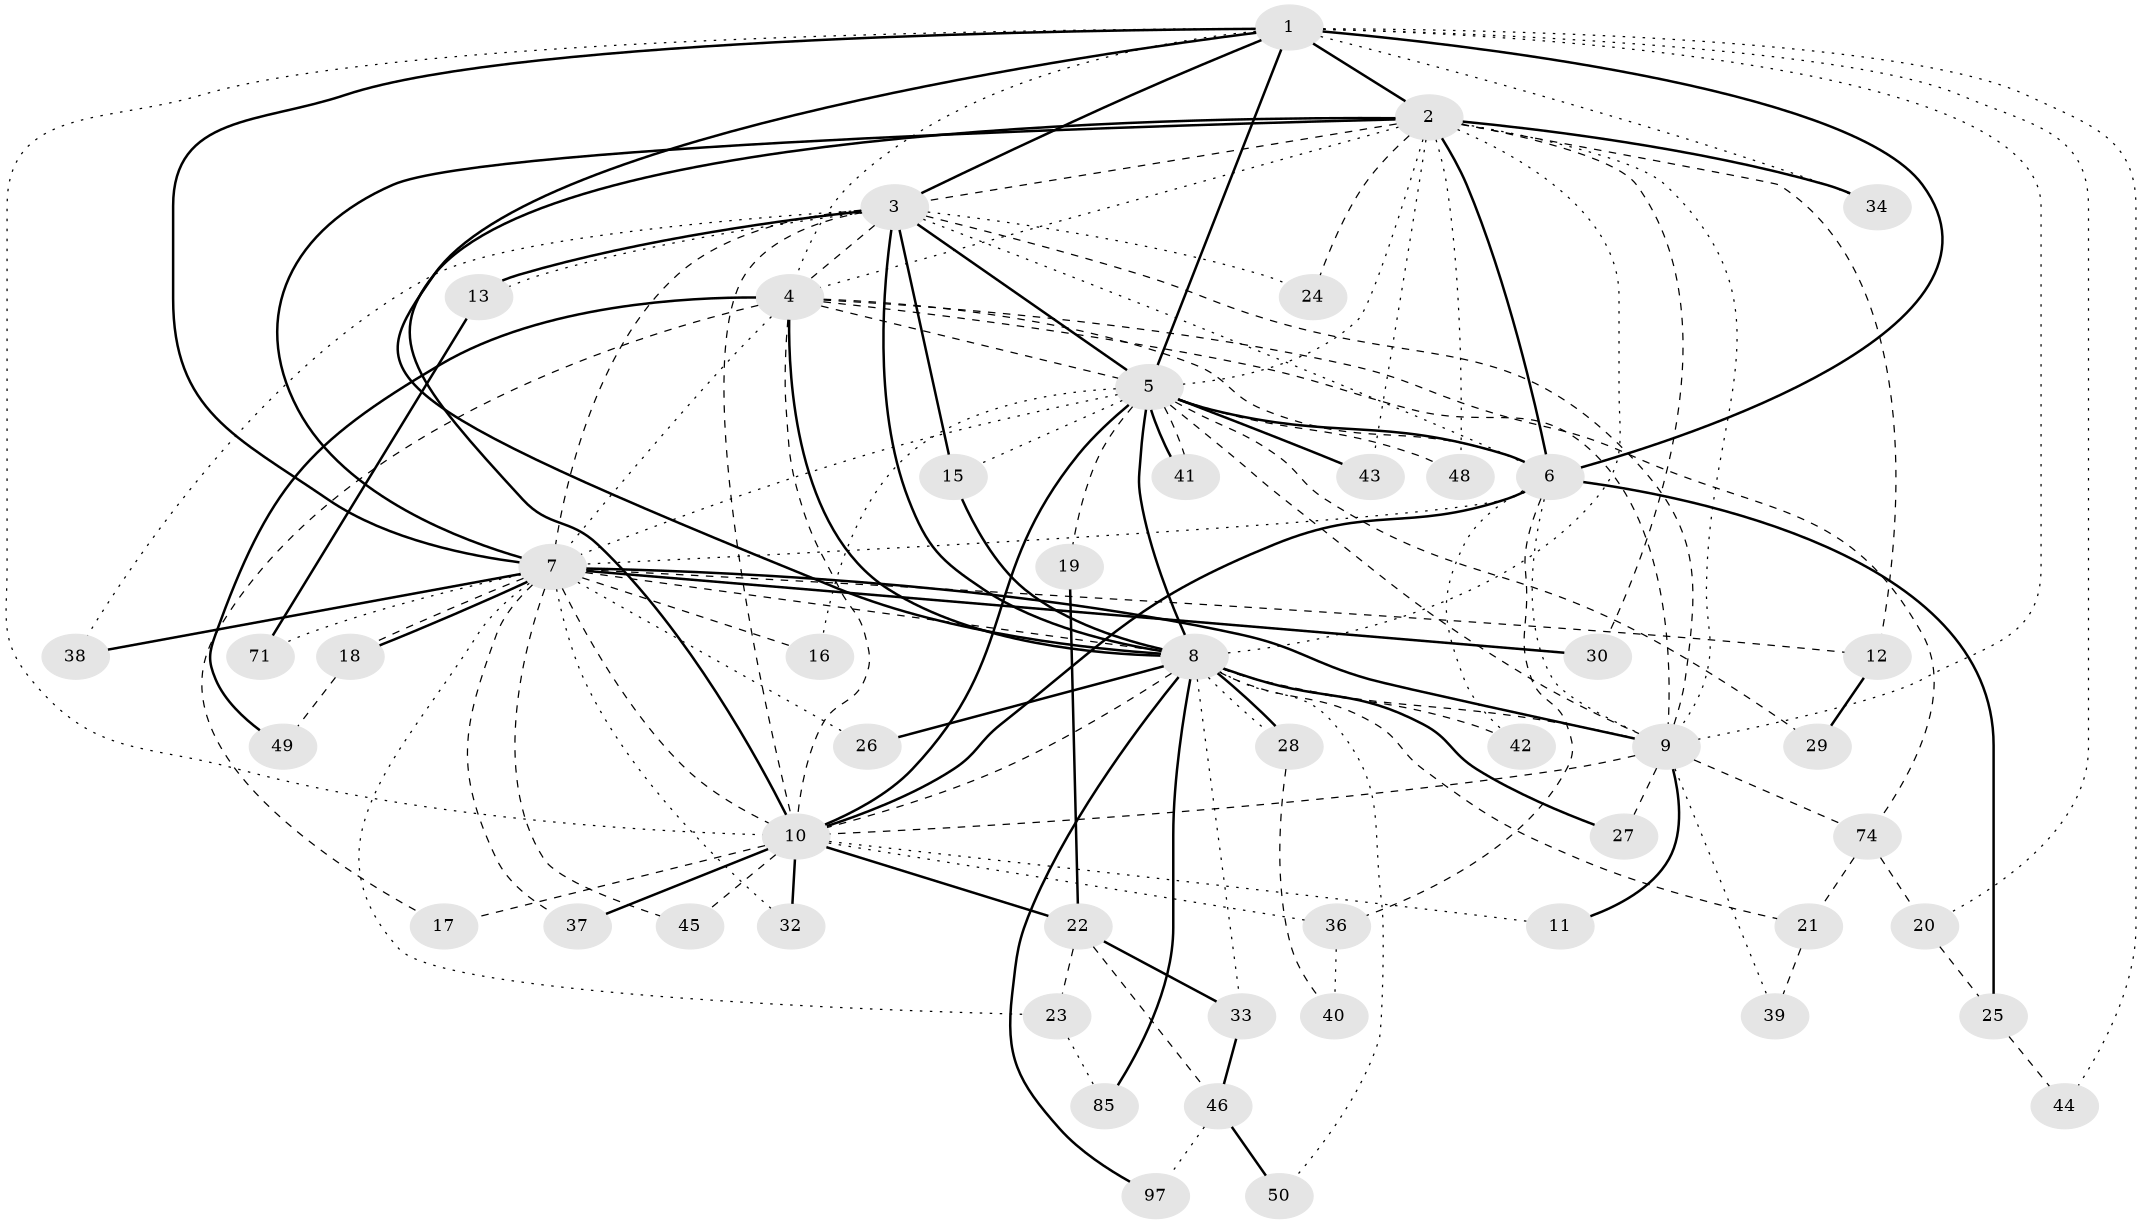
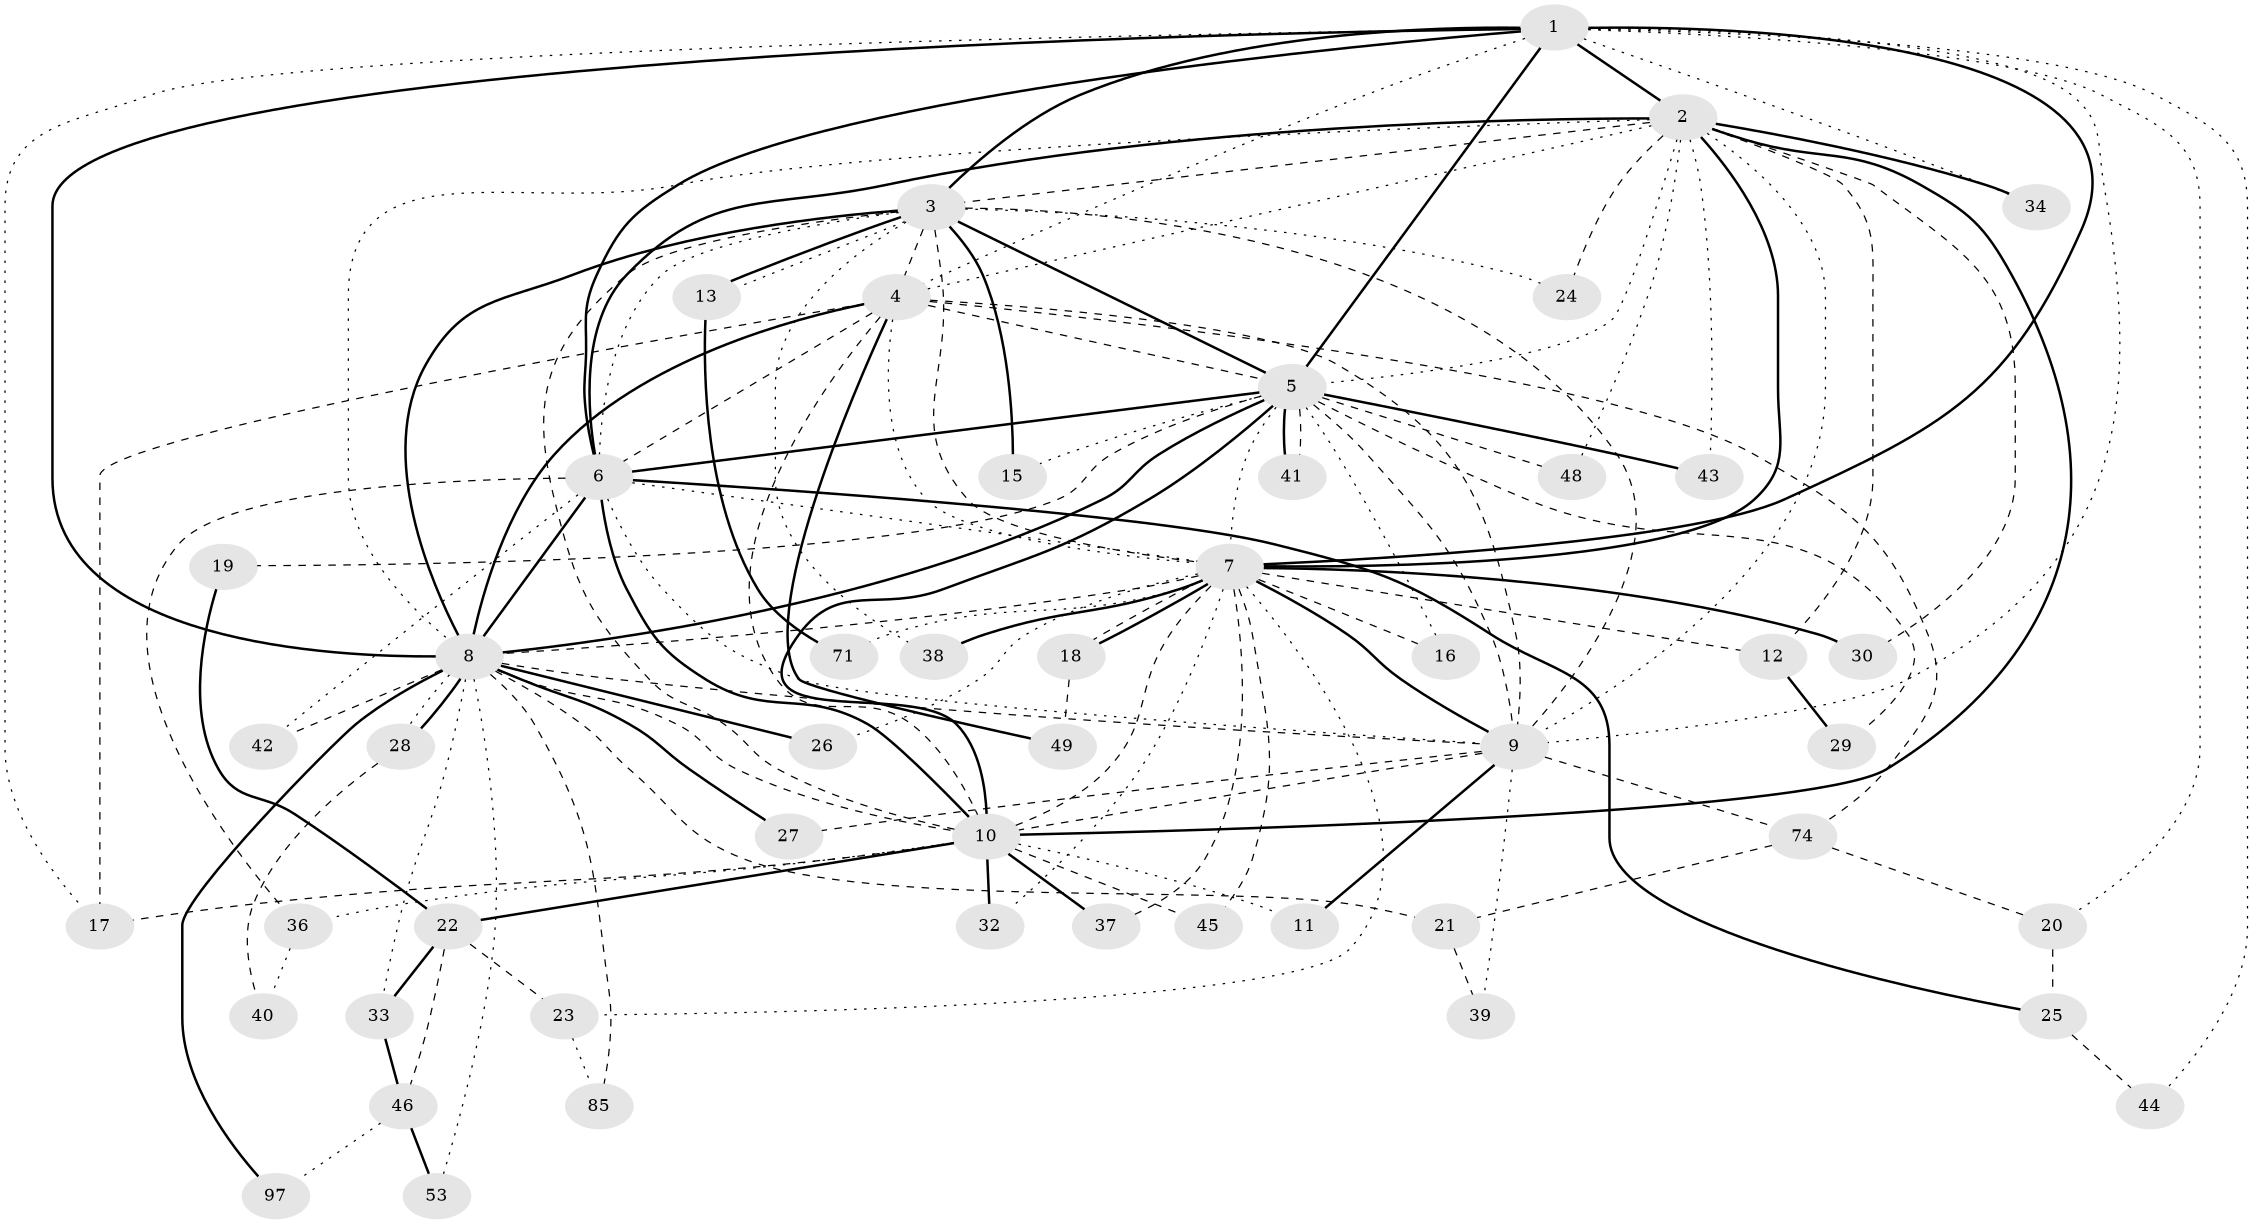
(11, 174) -> (374, 66)
(1020, 585) -> (532, 570)
(1173, 866) -> (591, 866)
(1279, 1196) -> (437, 1196)
